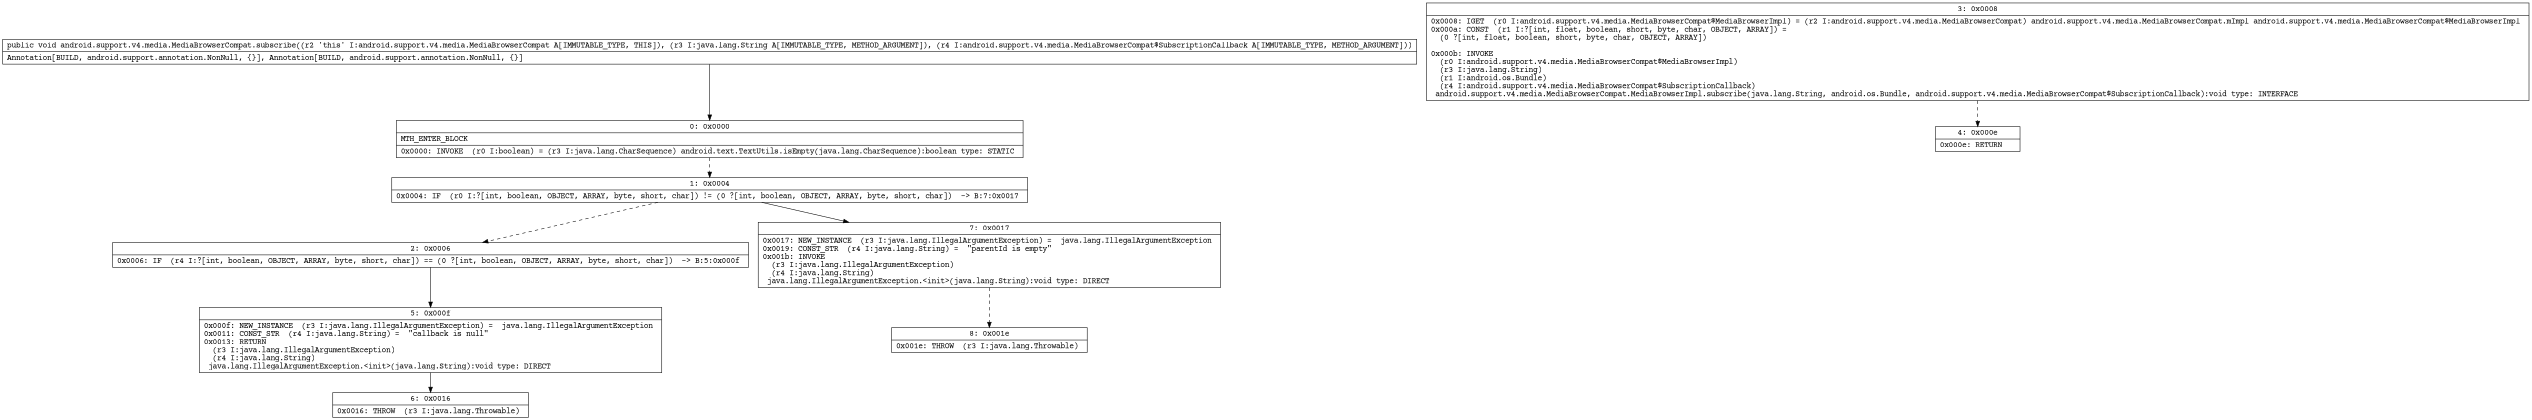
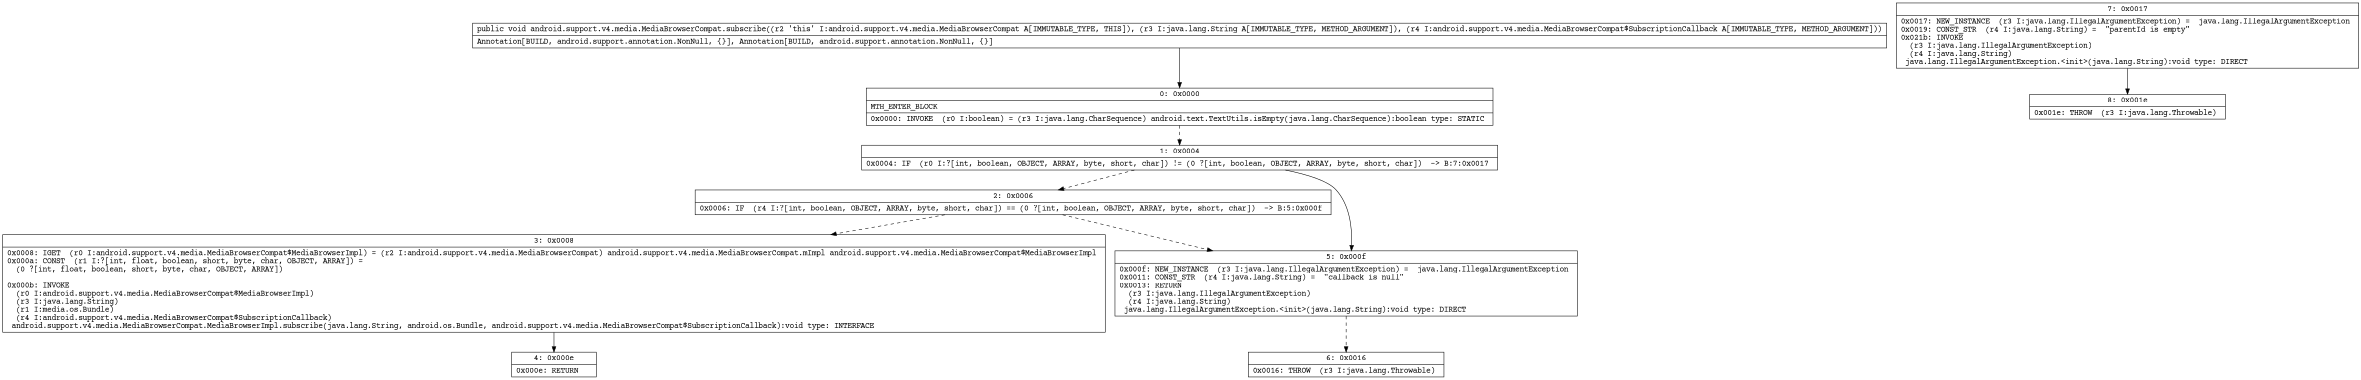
(1489, 78) -> (61, 310)
(1978, 111) -> (554, 339)
(803, 212) -> (1337, 191)
none -> (891, 224)
(798, 257) -> (1936, 37)
(431, 285) -> (1135, 232)
(989, 305) -> (2128, 79)
(431, 380) -> (1346, 331)
